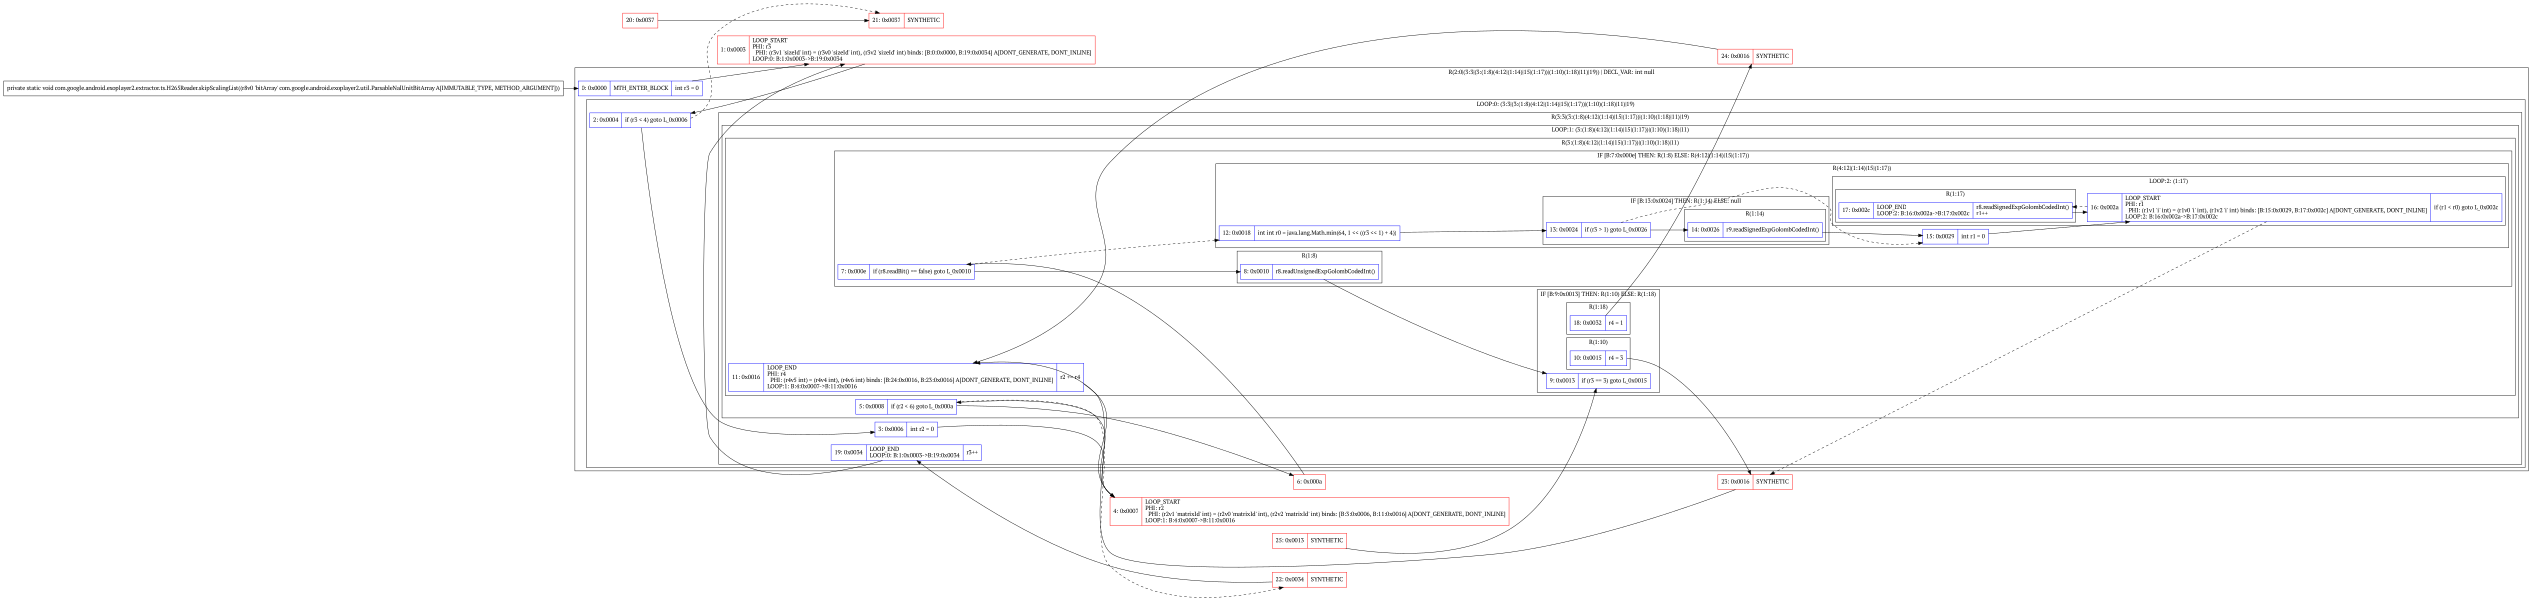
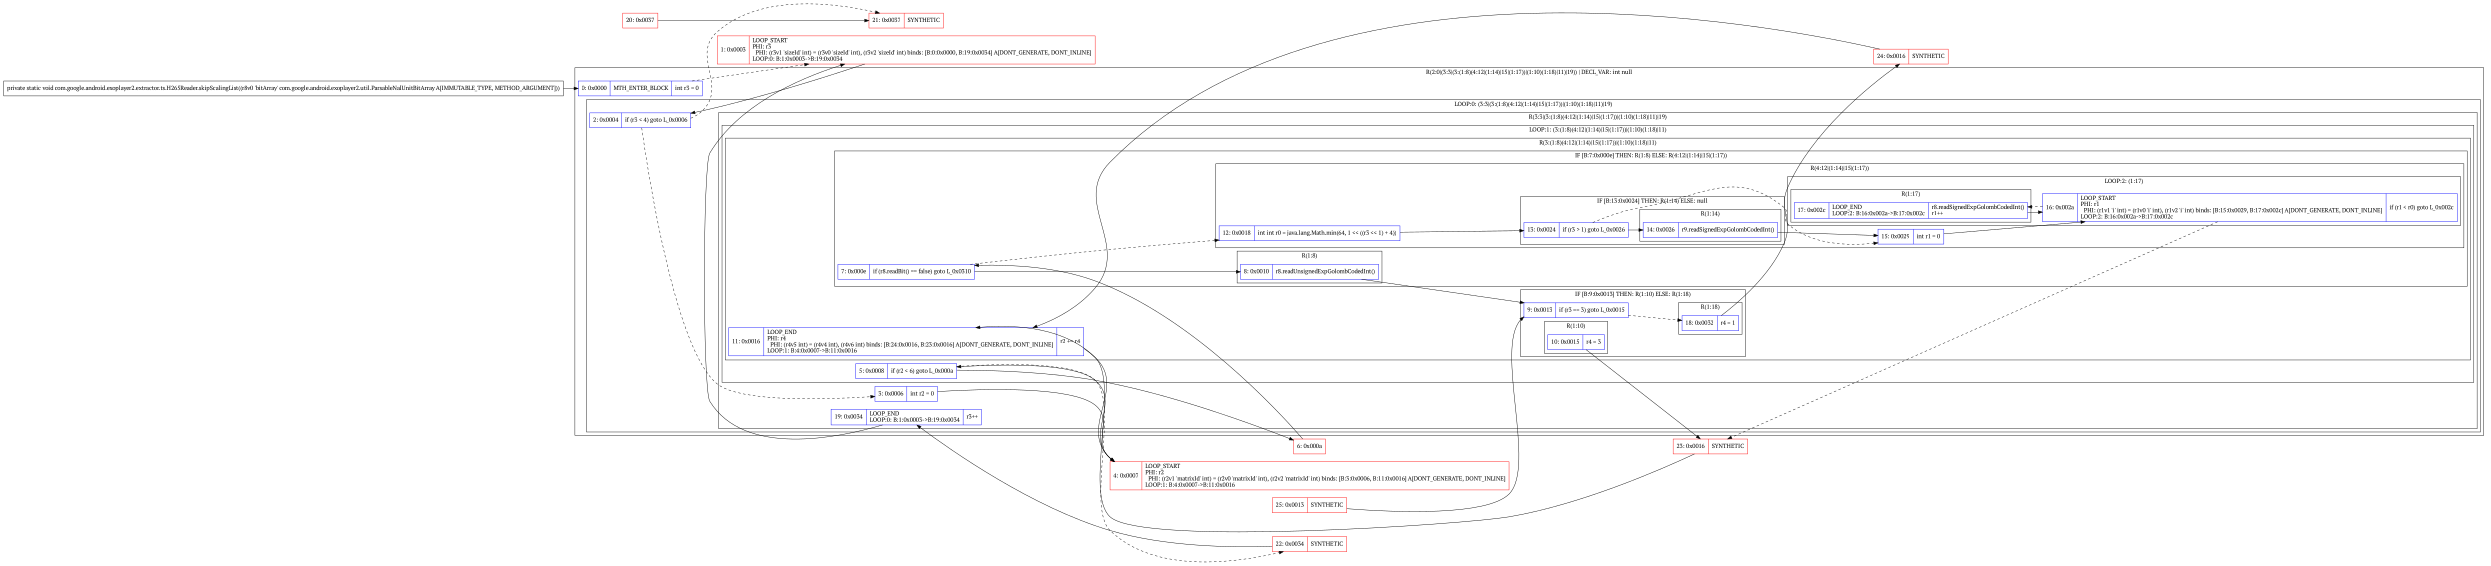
(748, 73) -> (748, 73)
(922, 272) -> (922, 272)
none -> (1653, 318)
(683, 354) -> (688, 335)
